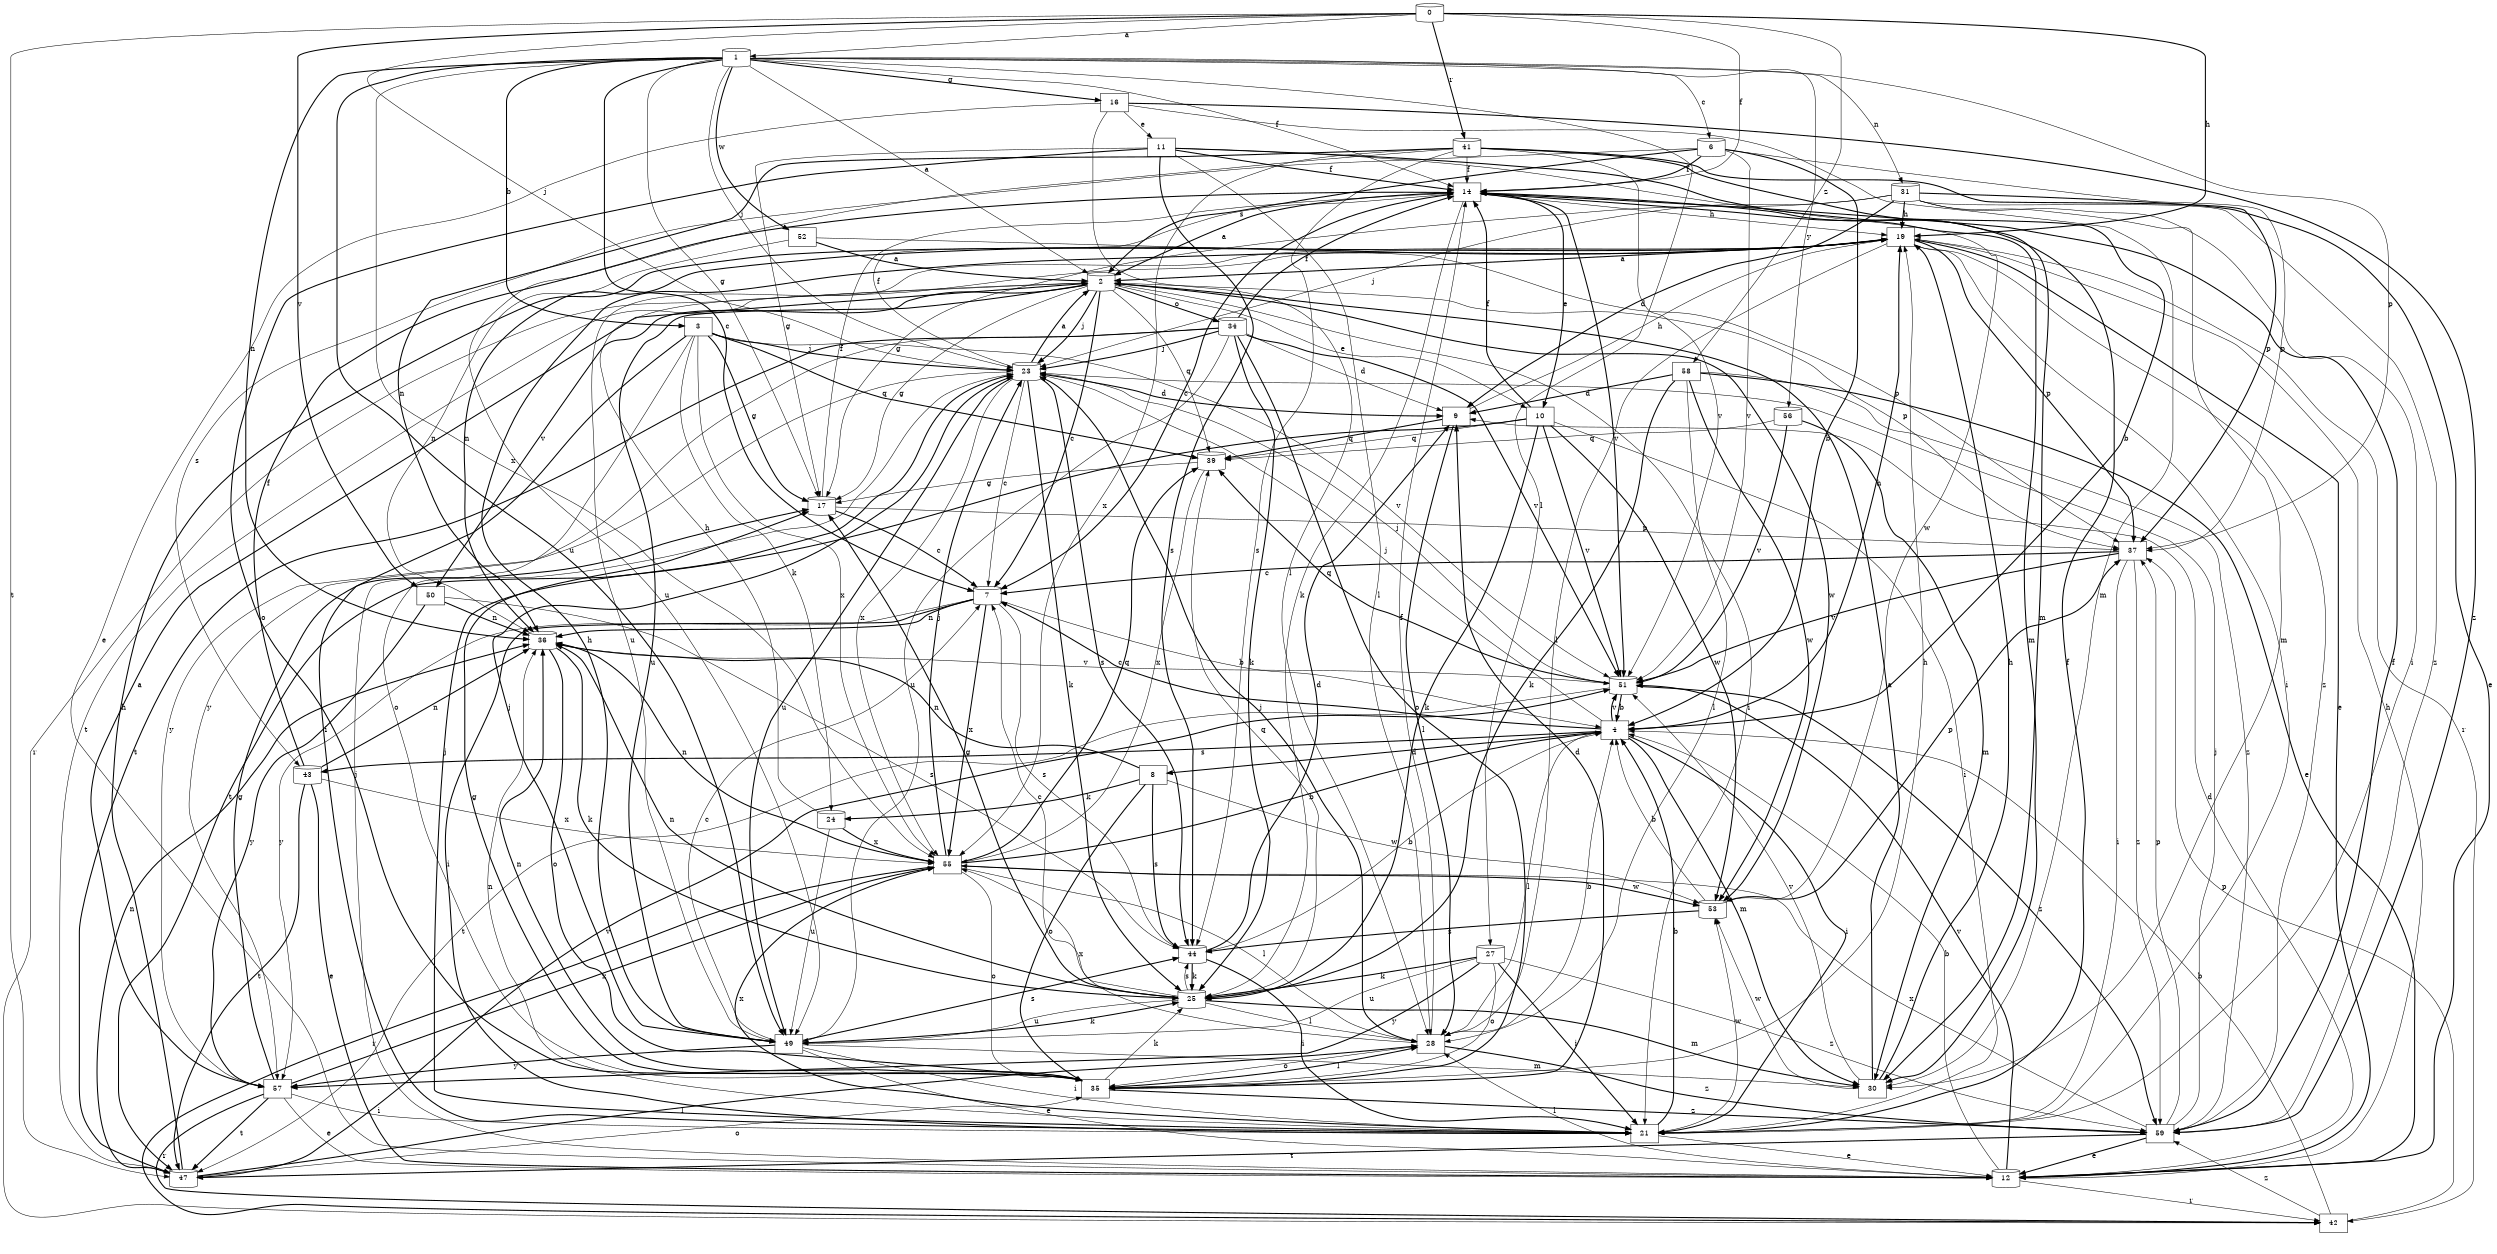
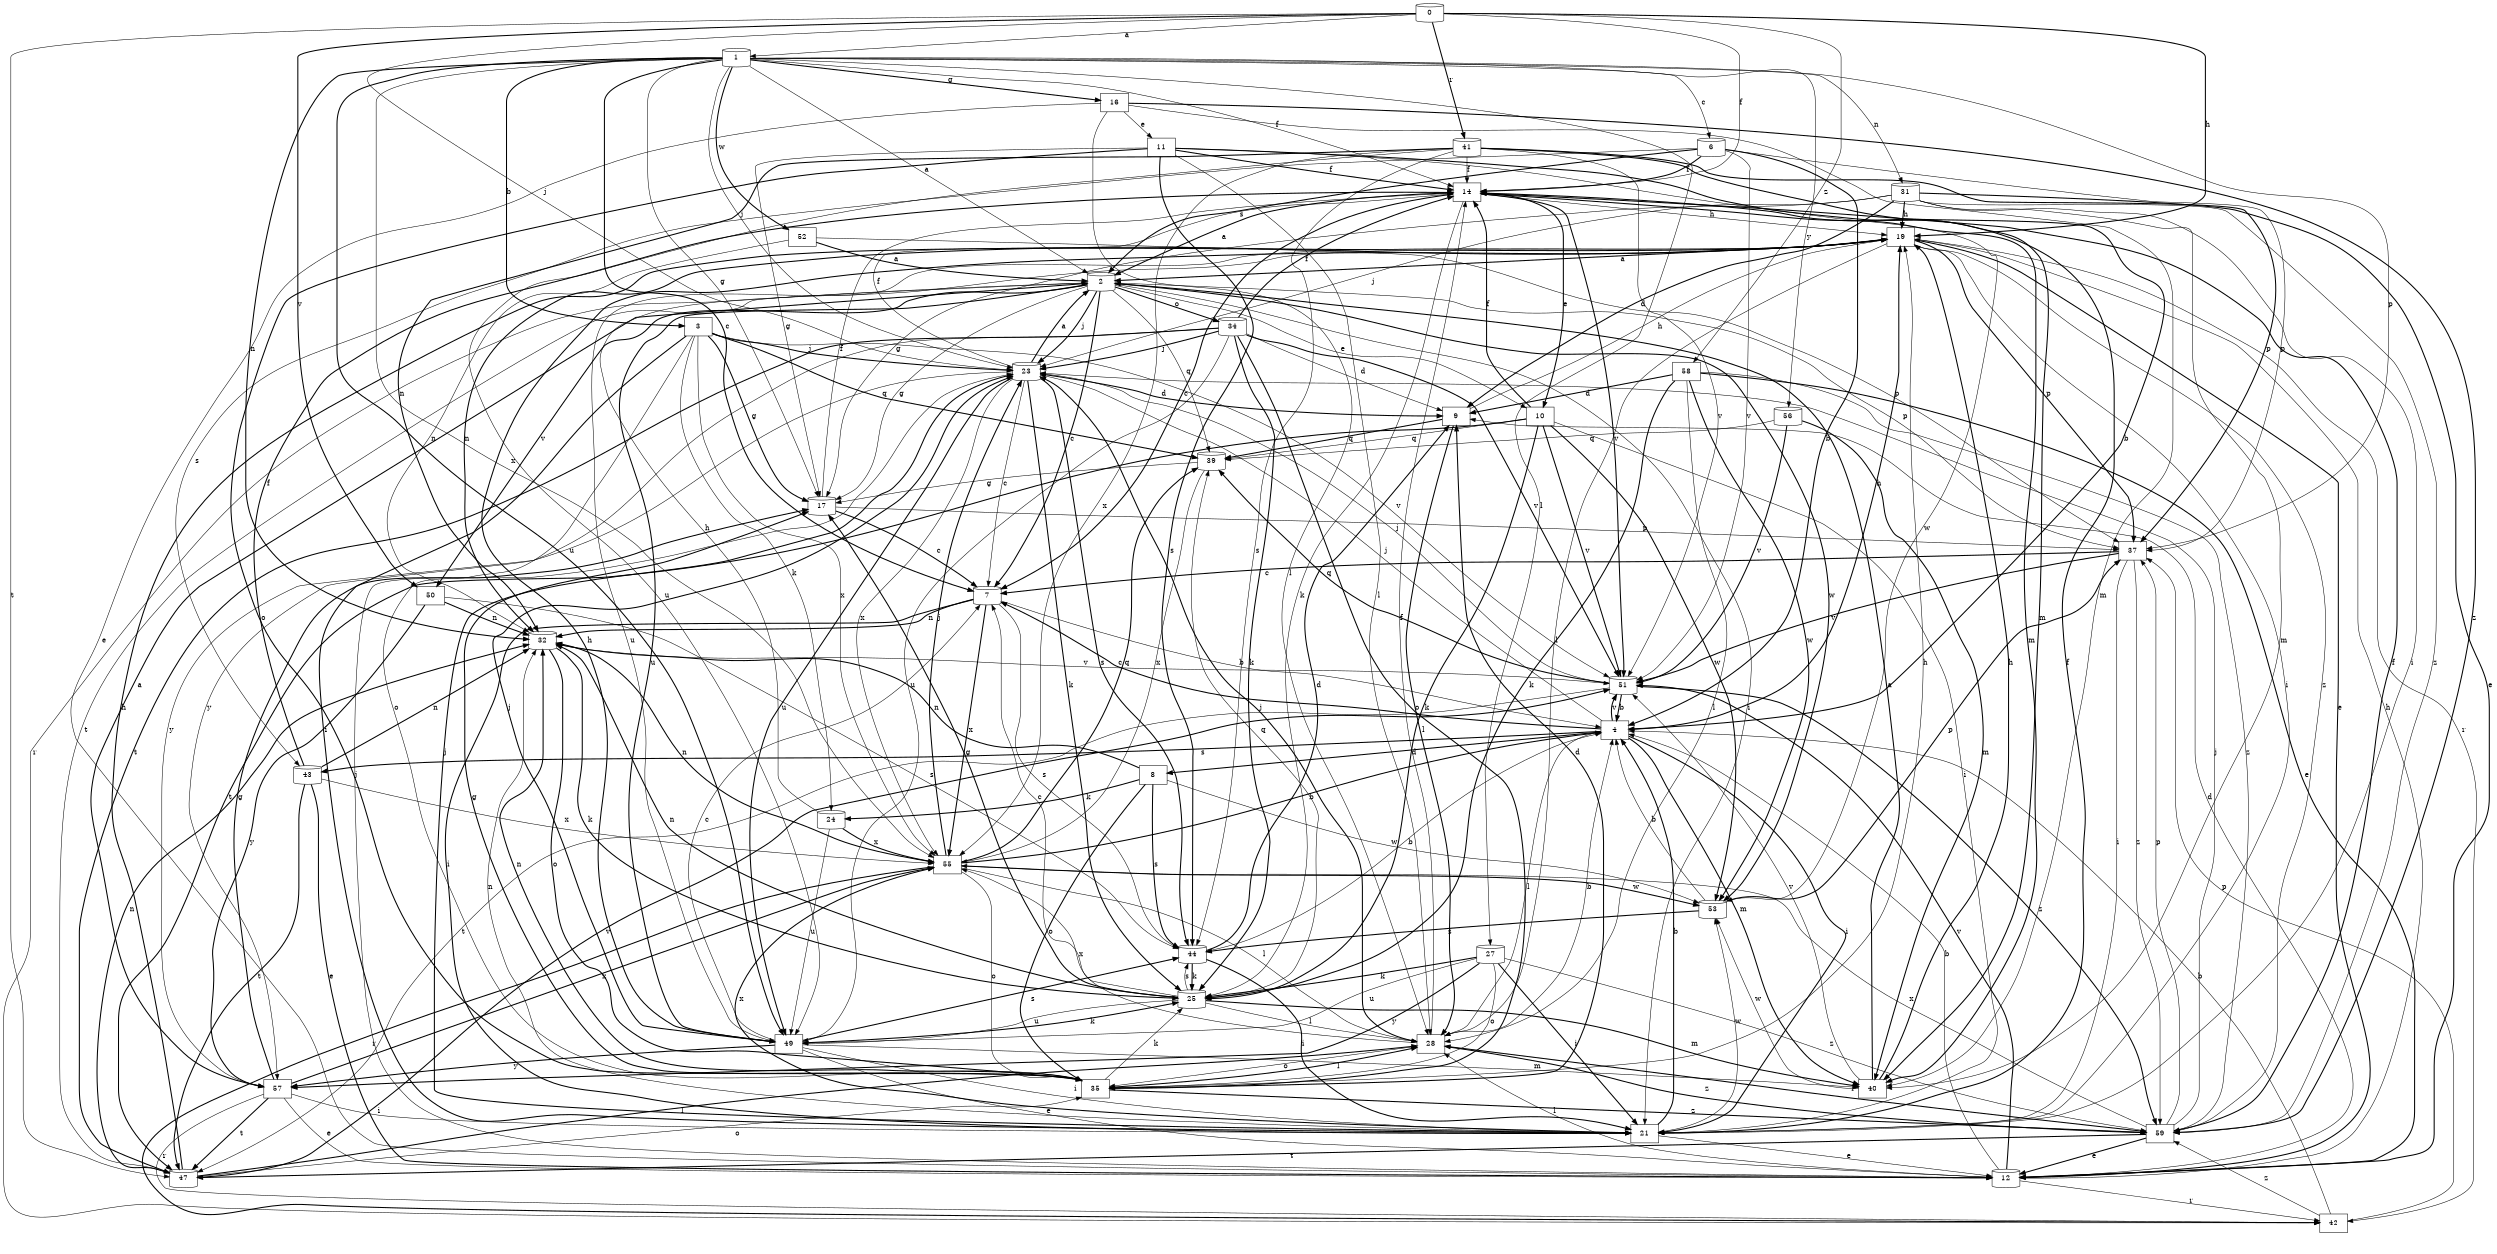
(543, 640) -> (543, 640)
(437, 662) -> none
(1873, 1089) -> (1873, 1089)
none -> (1798, 1091)
(1161, 1212) -> (1161, 1212)
